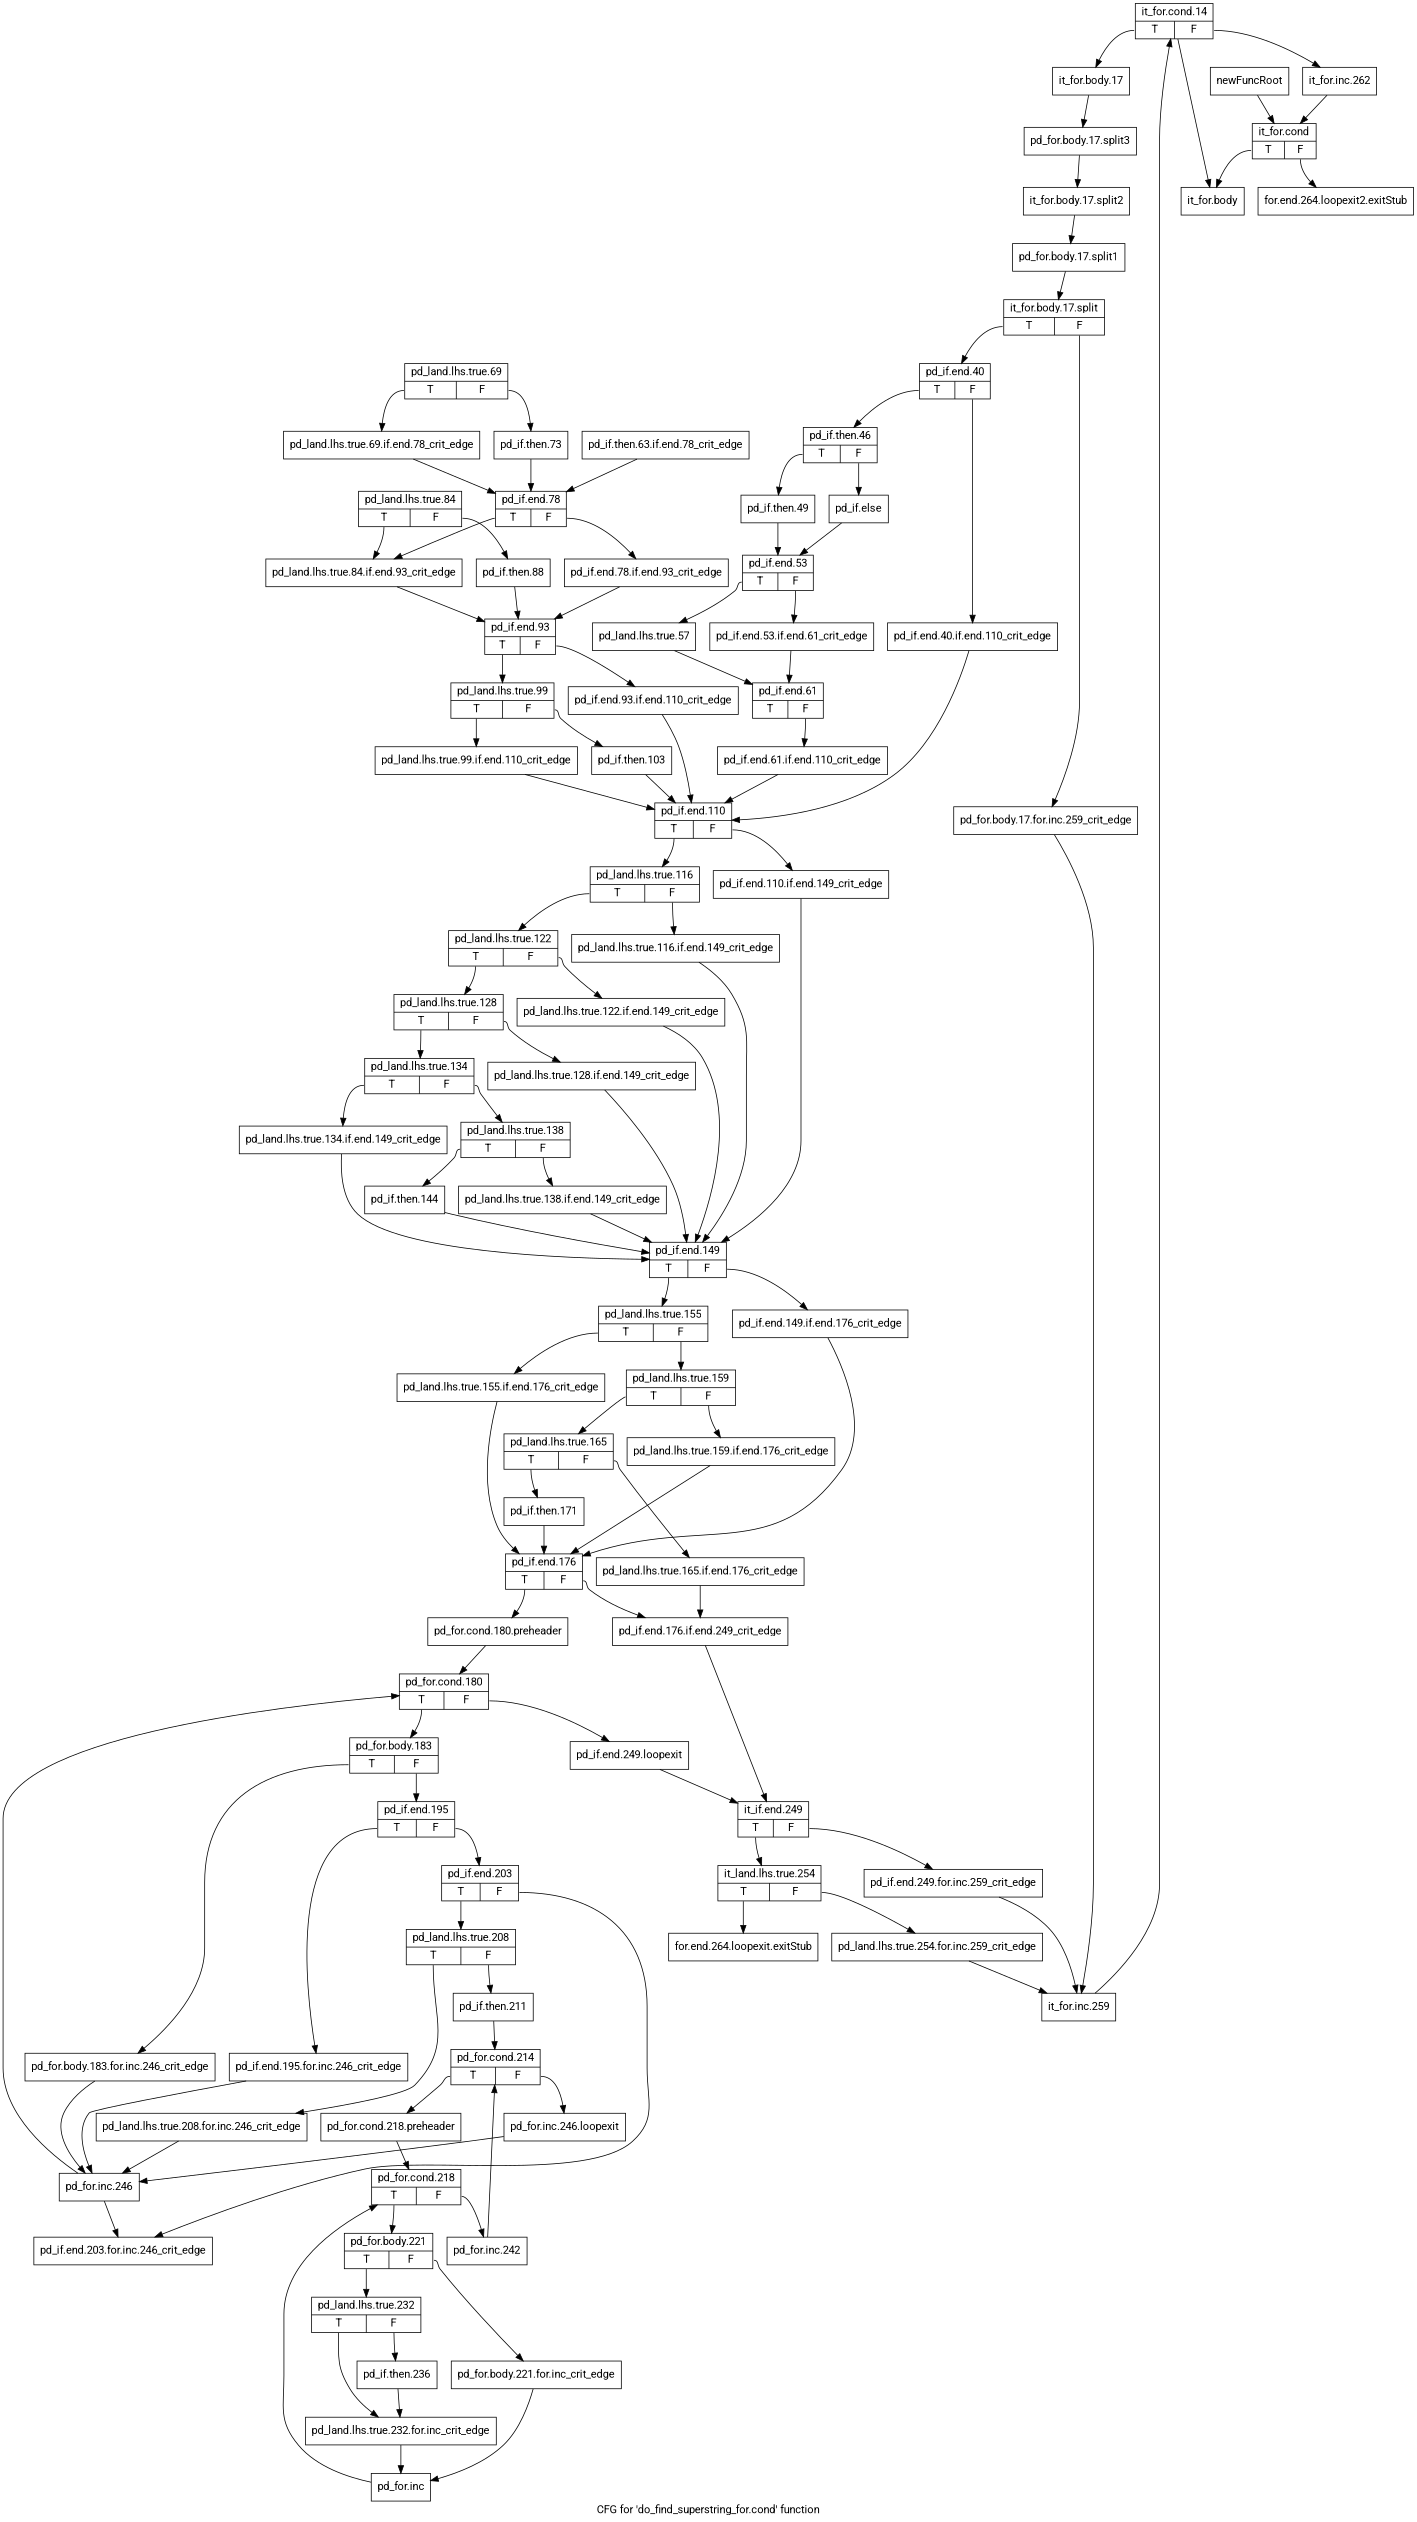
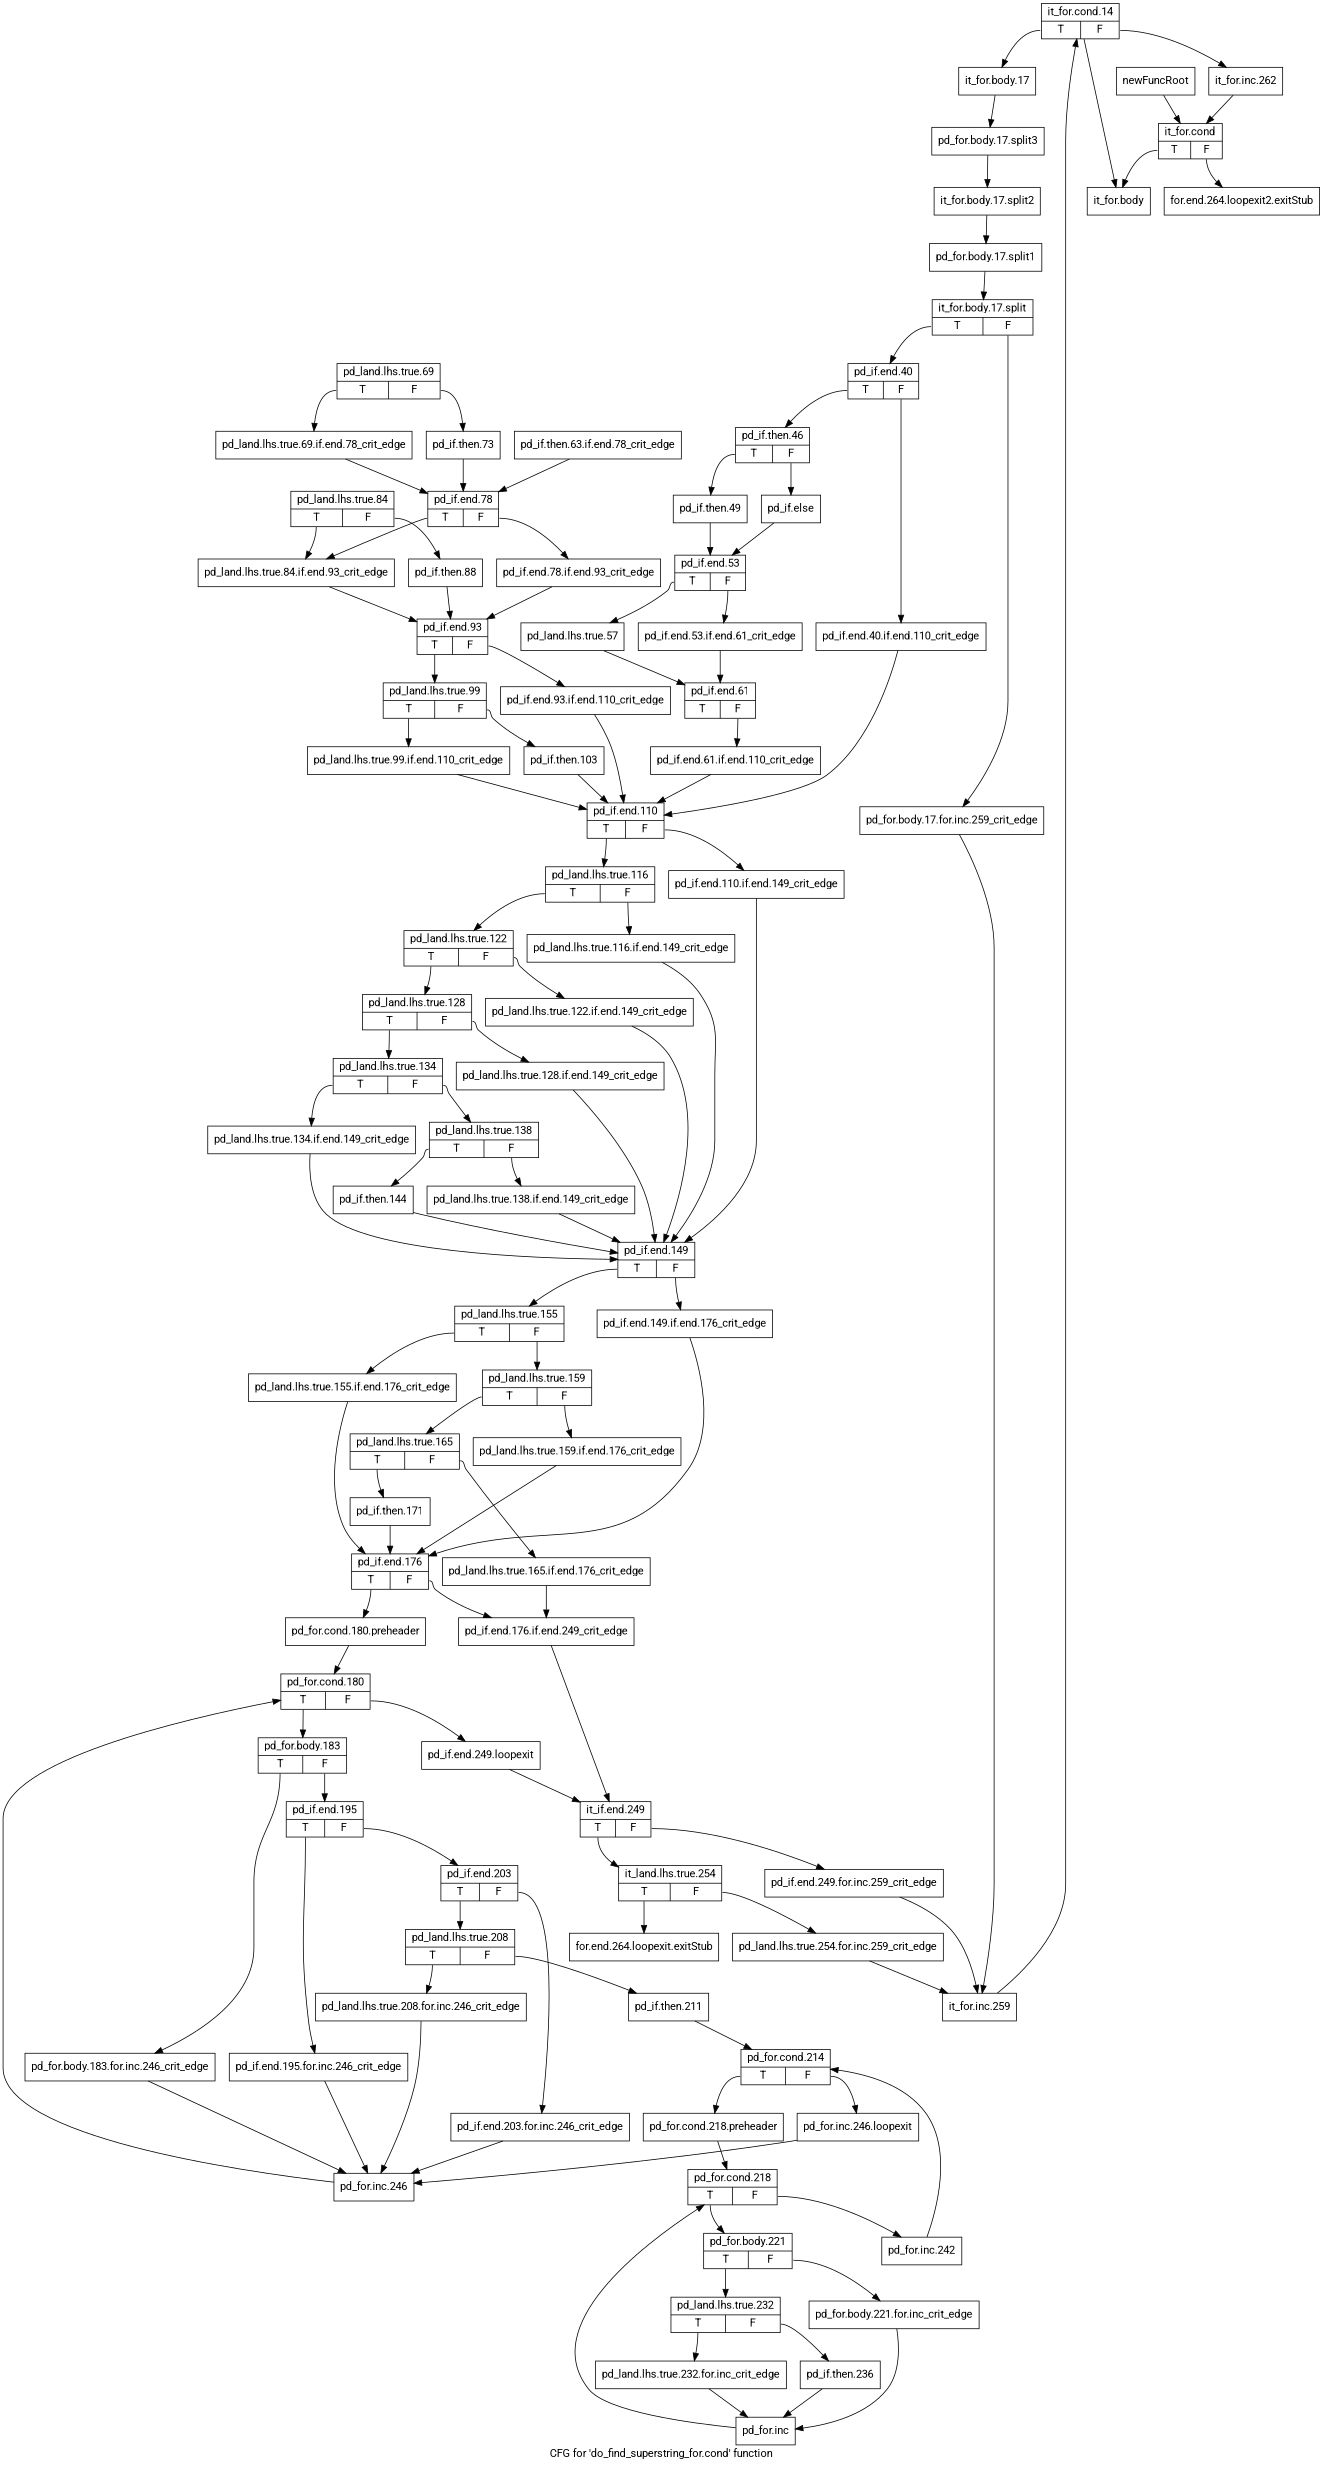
(110, 2215) -> (461, 2156)
(399, 2399) -> (806, 2401)
